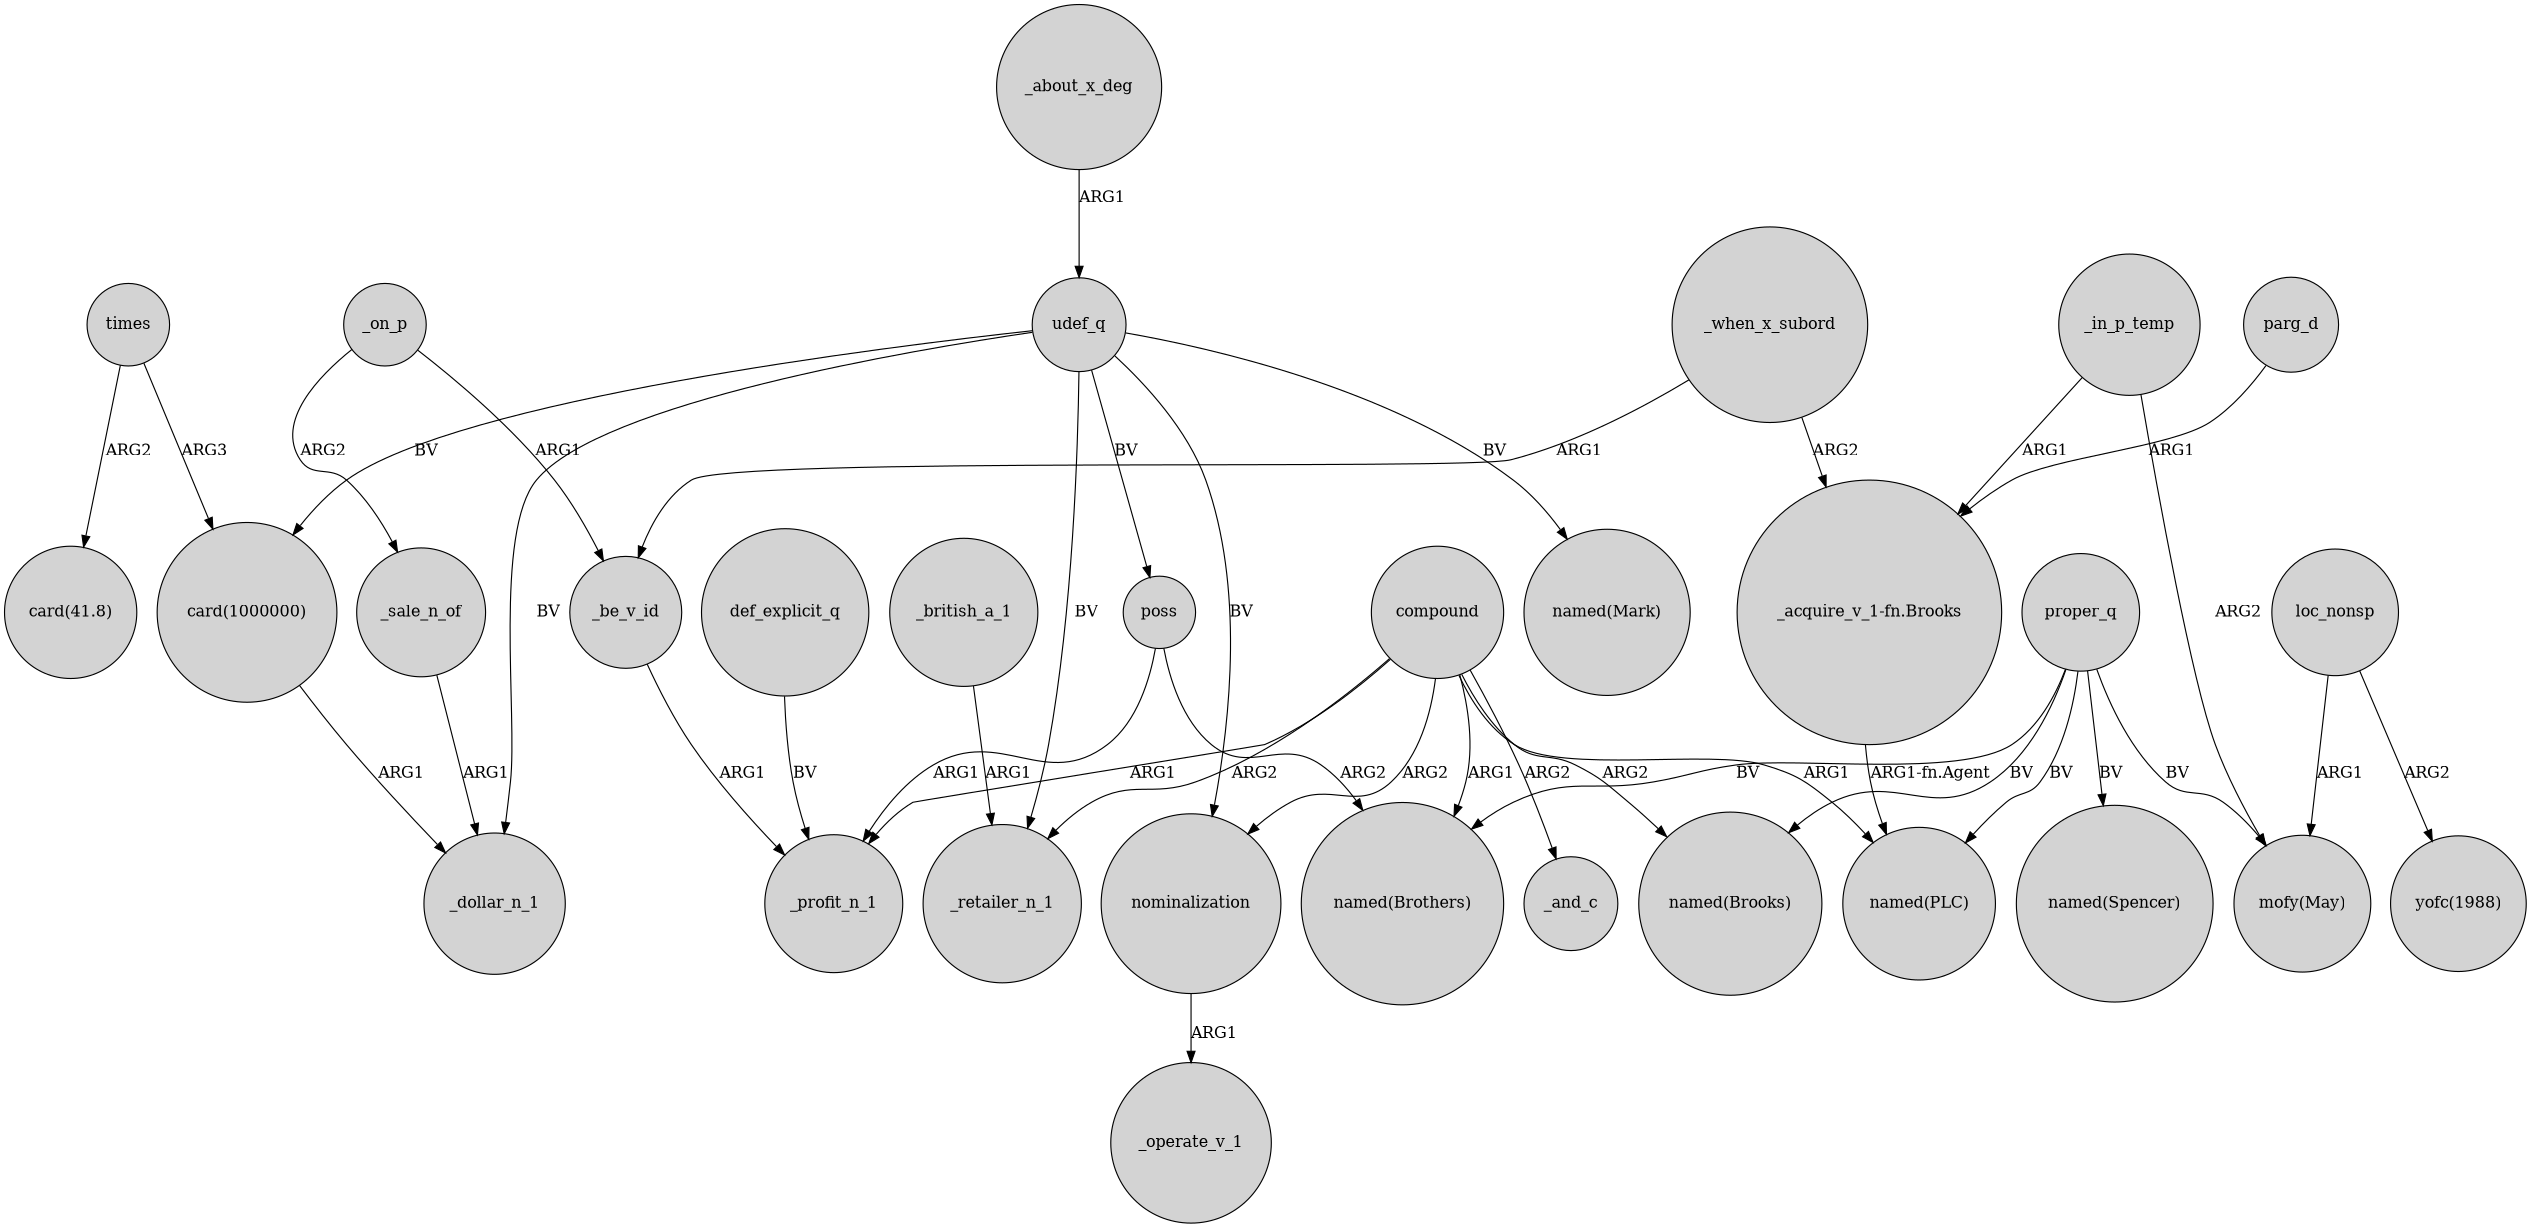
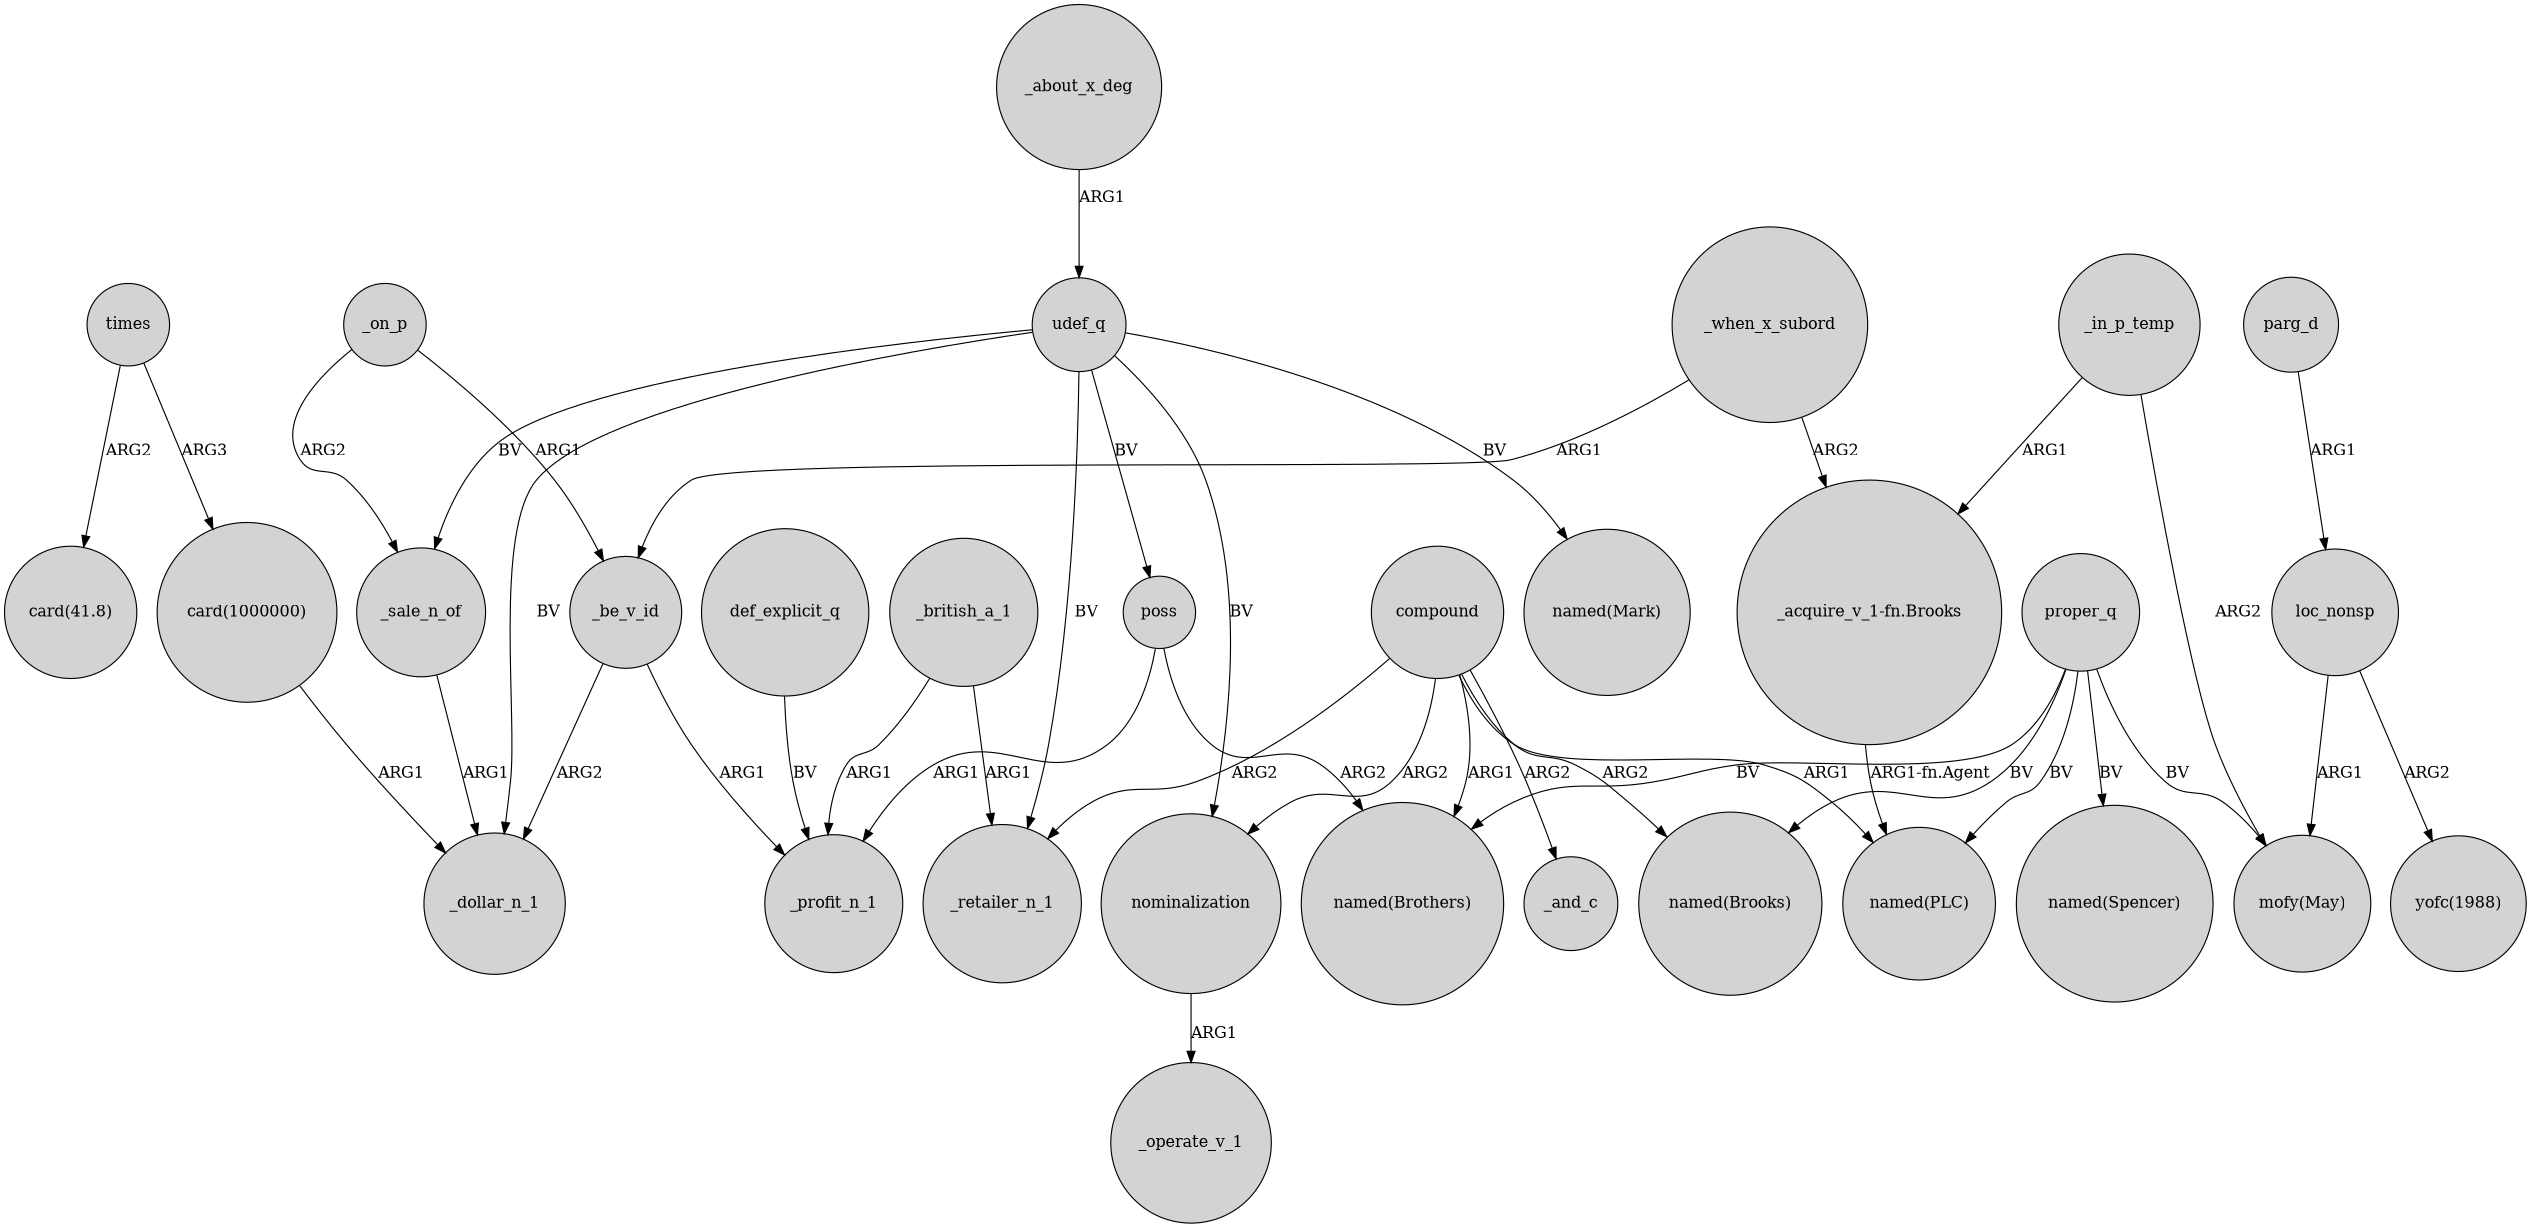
(651, 386) -> (704, 375)
(2125, 449) -> (2311, 455)
none -> (566, 746)
(1140, 765) -> (872, 750)
